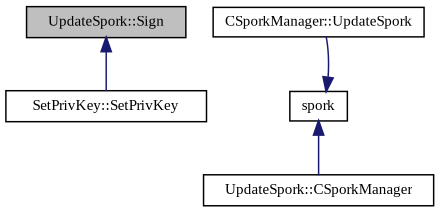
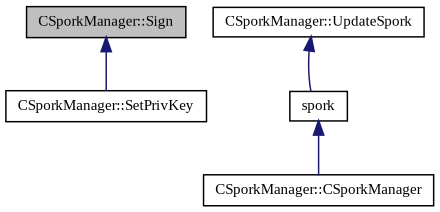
(106, 22) -> (106, 22)
(328, 57) -> (309, 72)
(106, 106) -> (106, 106)
(319, 190) -> (319, 190)
